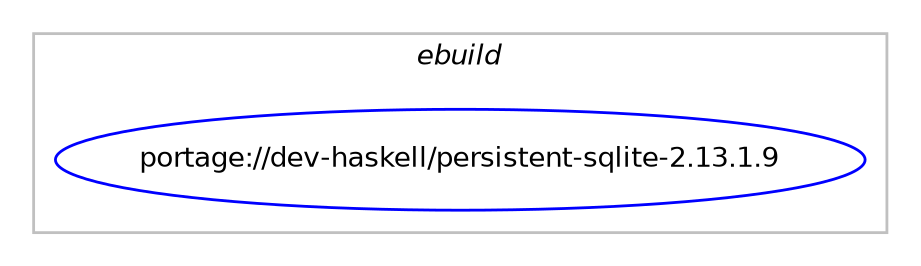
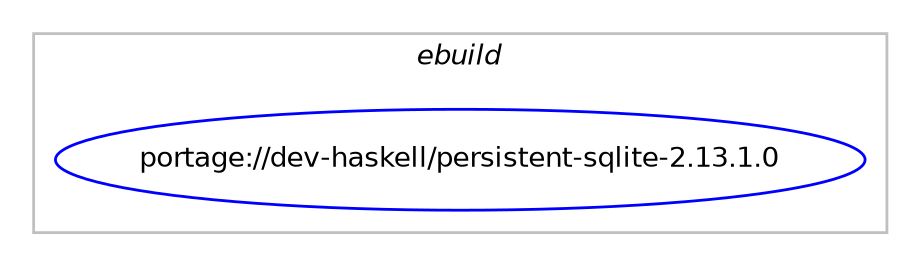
(460, 160) -> (460, 160)
